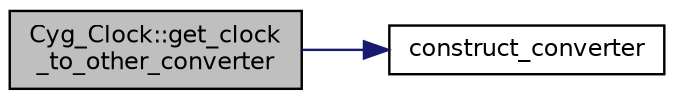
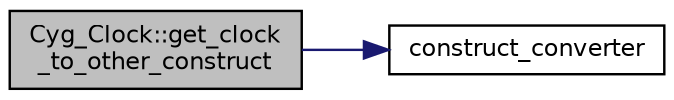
(156, 50) -> (156, 50)
